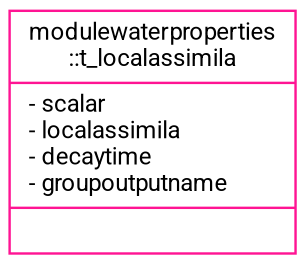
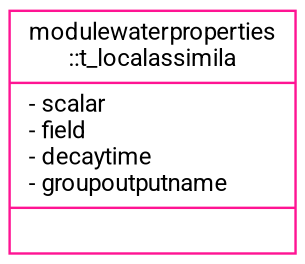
(106, 131) -> (59, 131)
